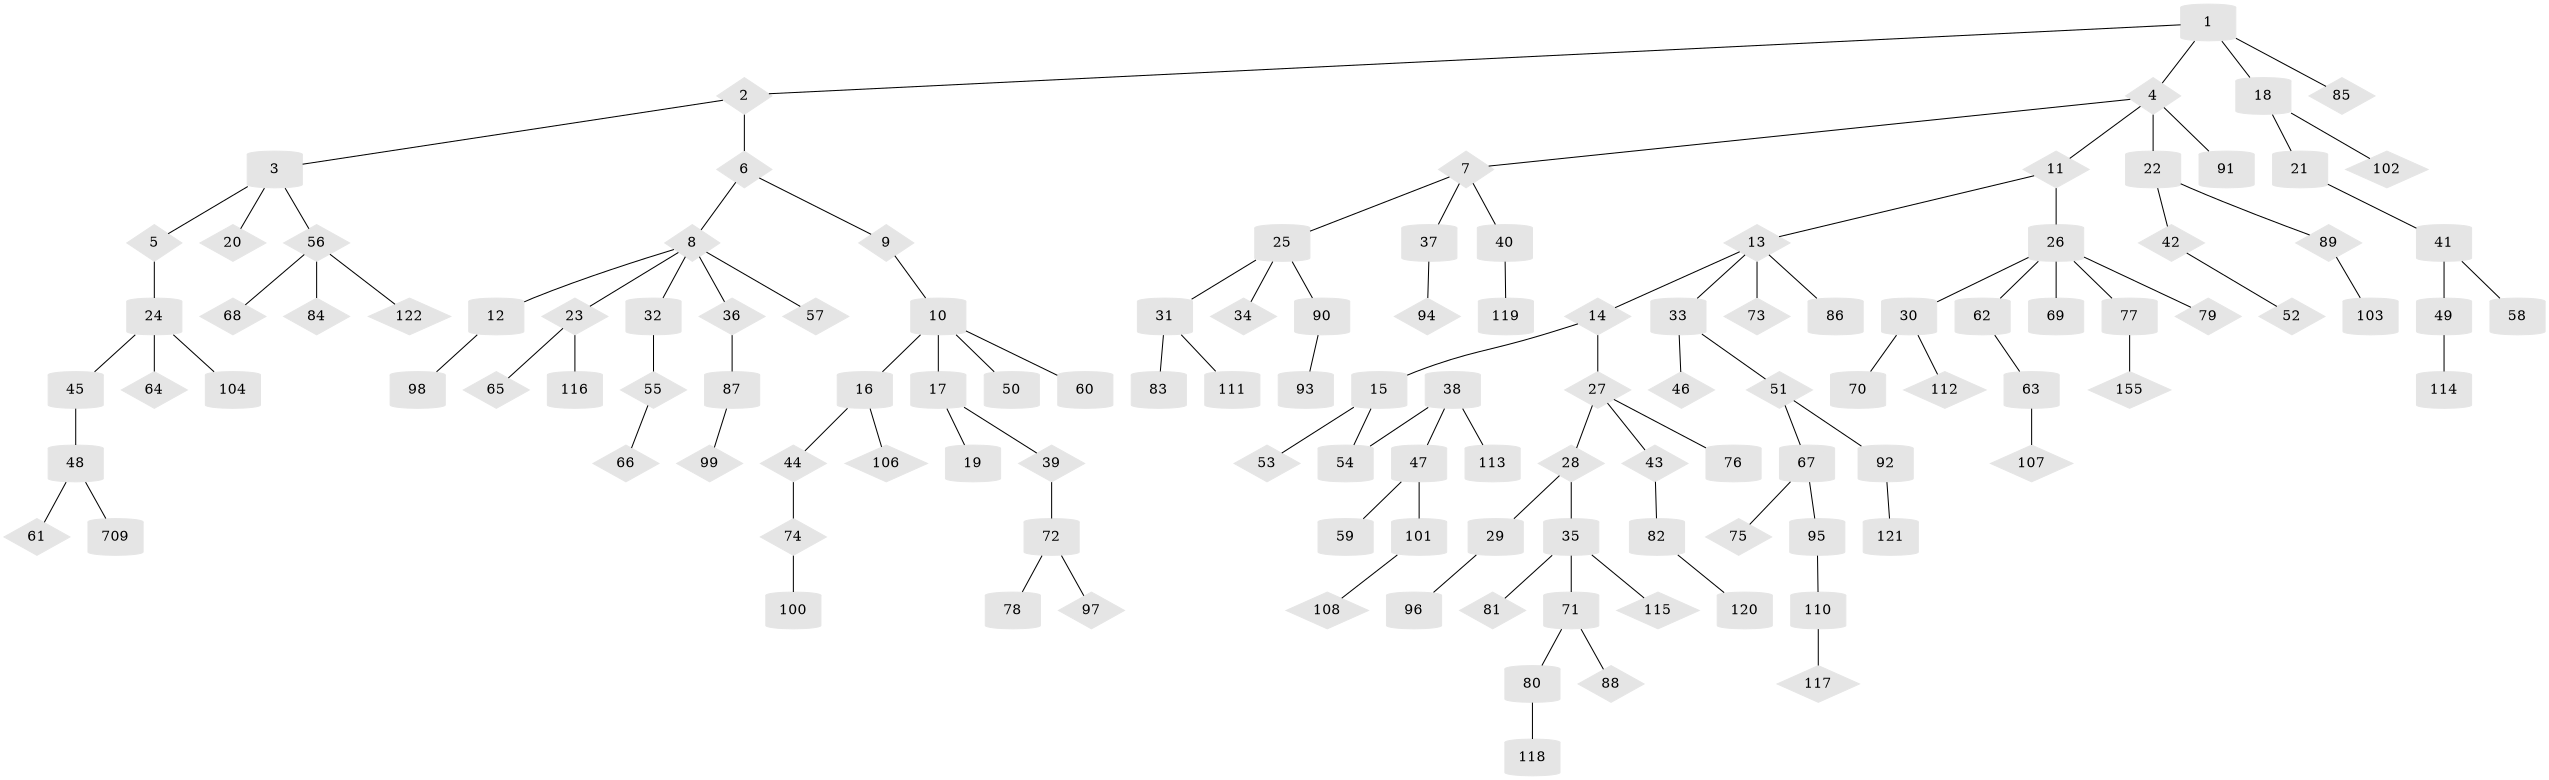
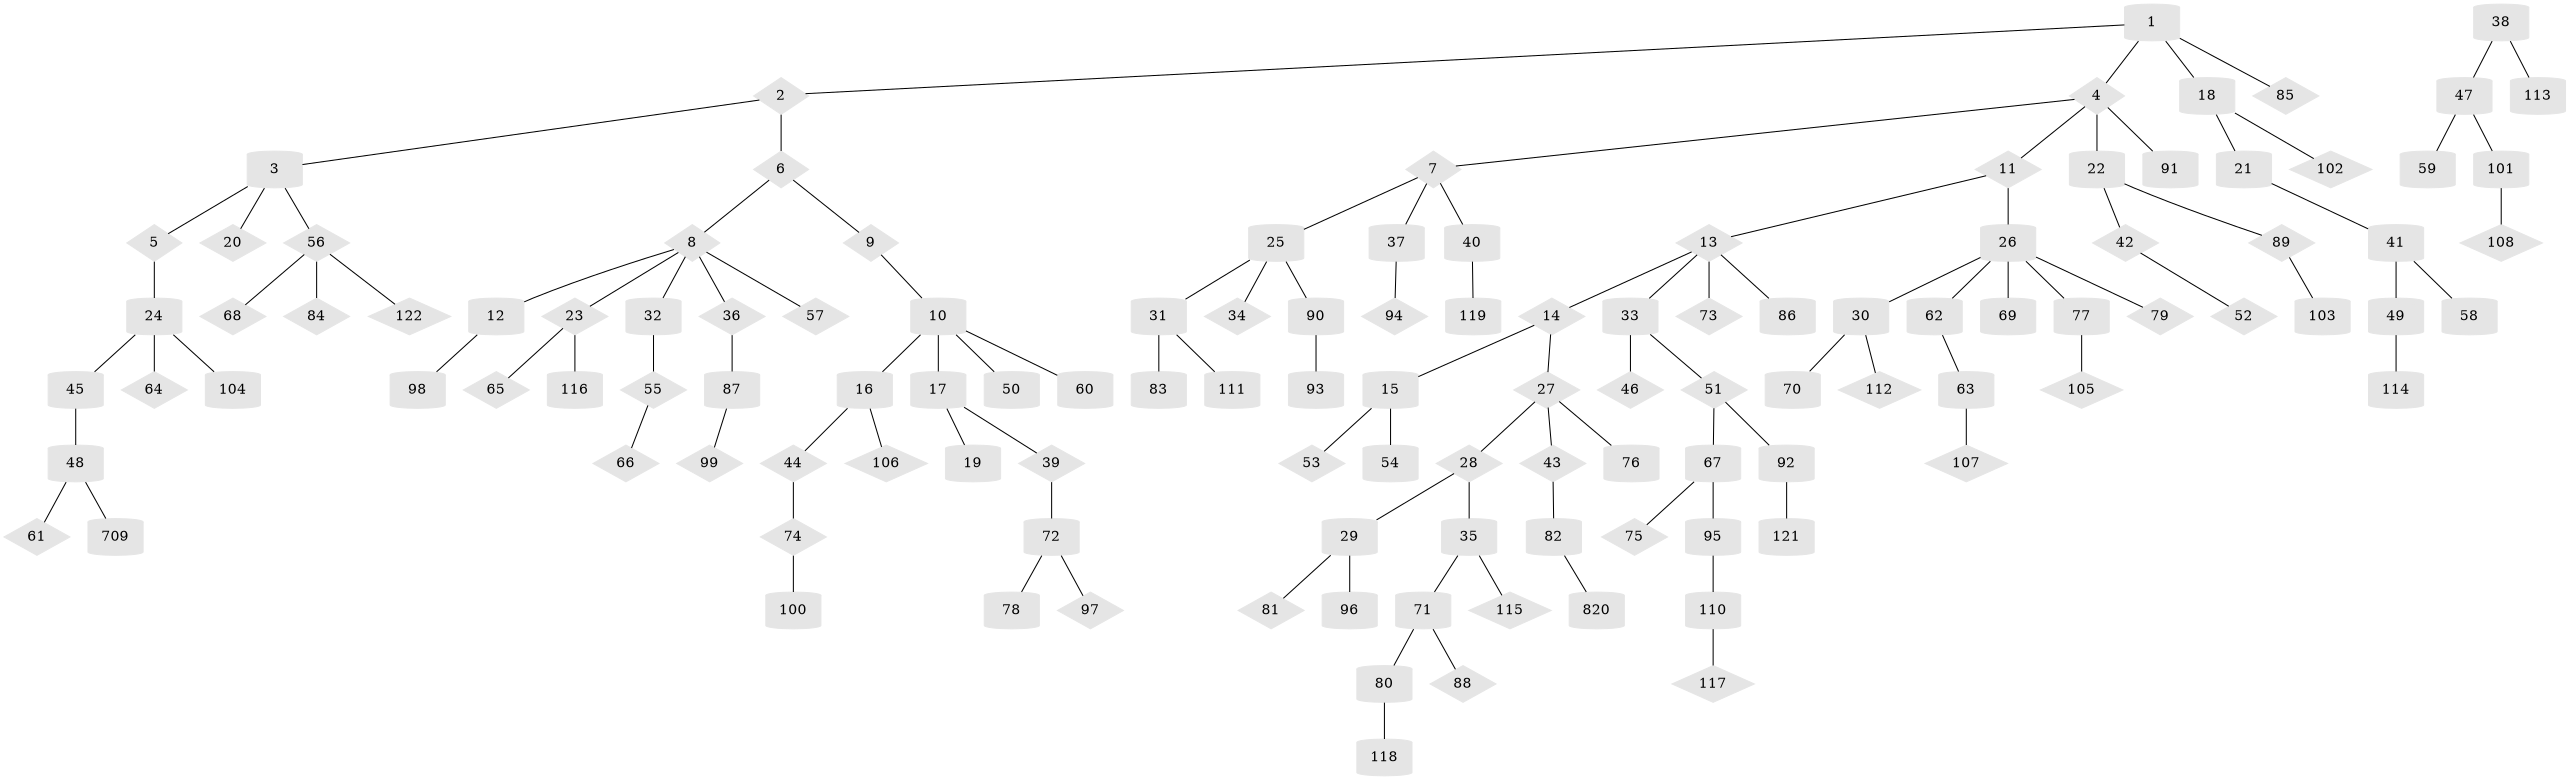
(2130, 390) -> (2082, 390)
(1399, 427) -> none
(1529, 577) -> (1307, 577)
(1745, 610) -> (1597, 610)
